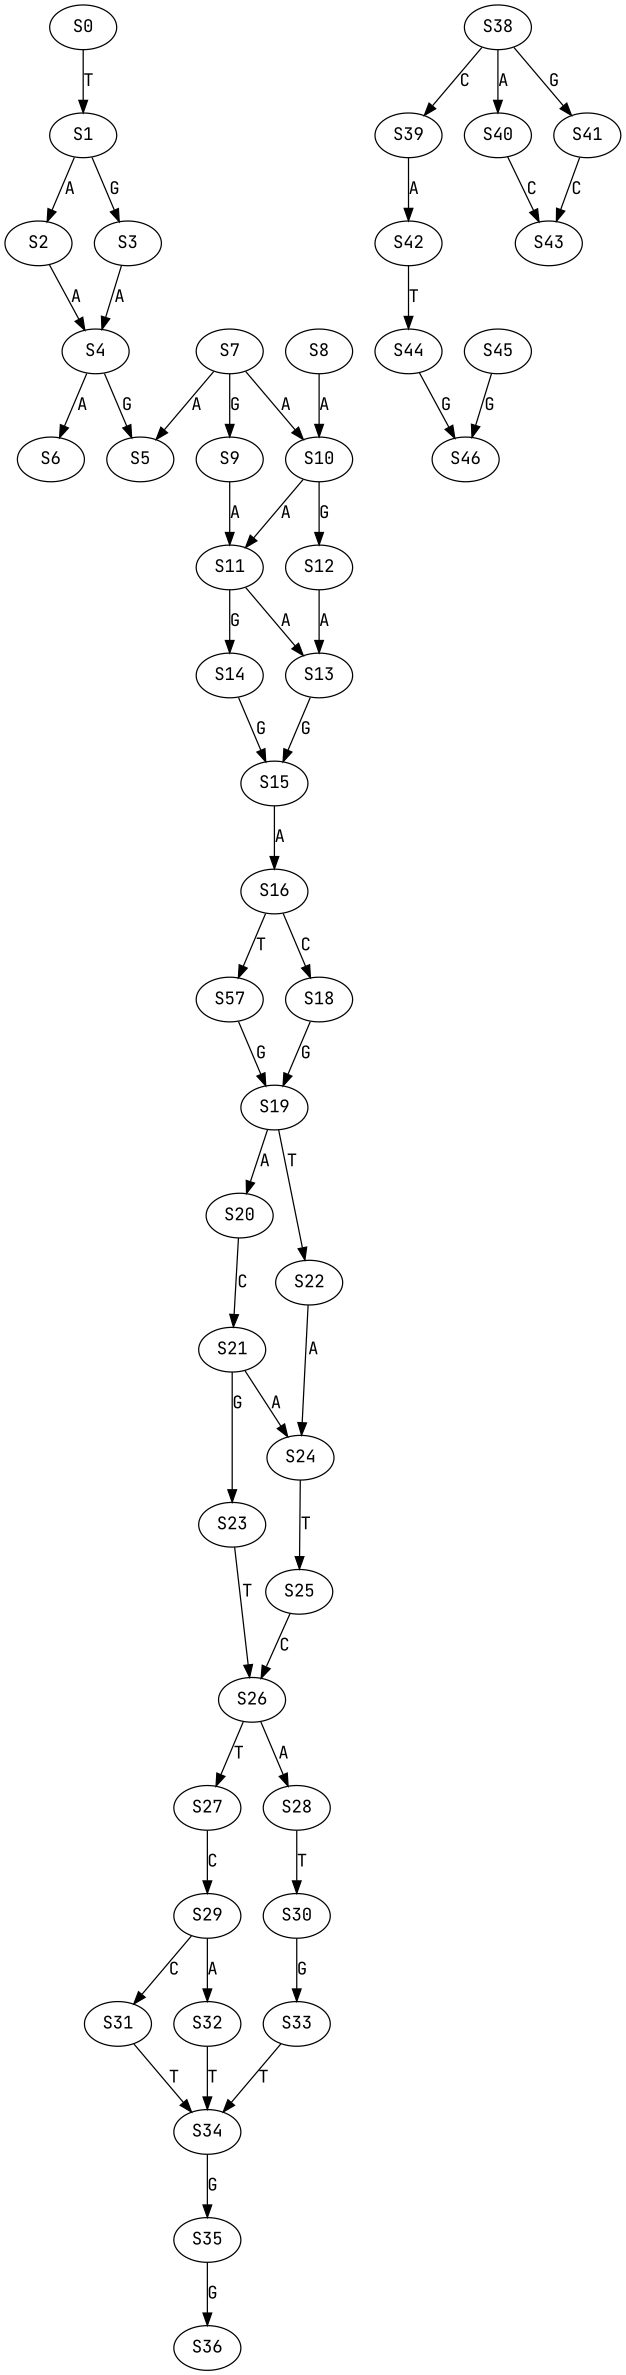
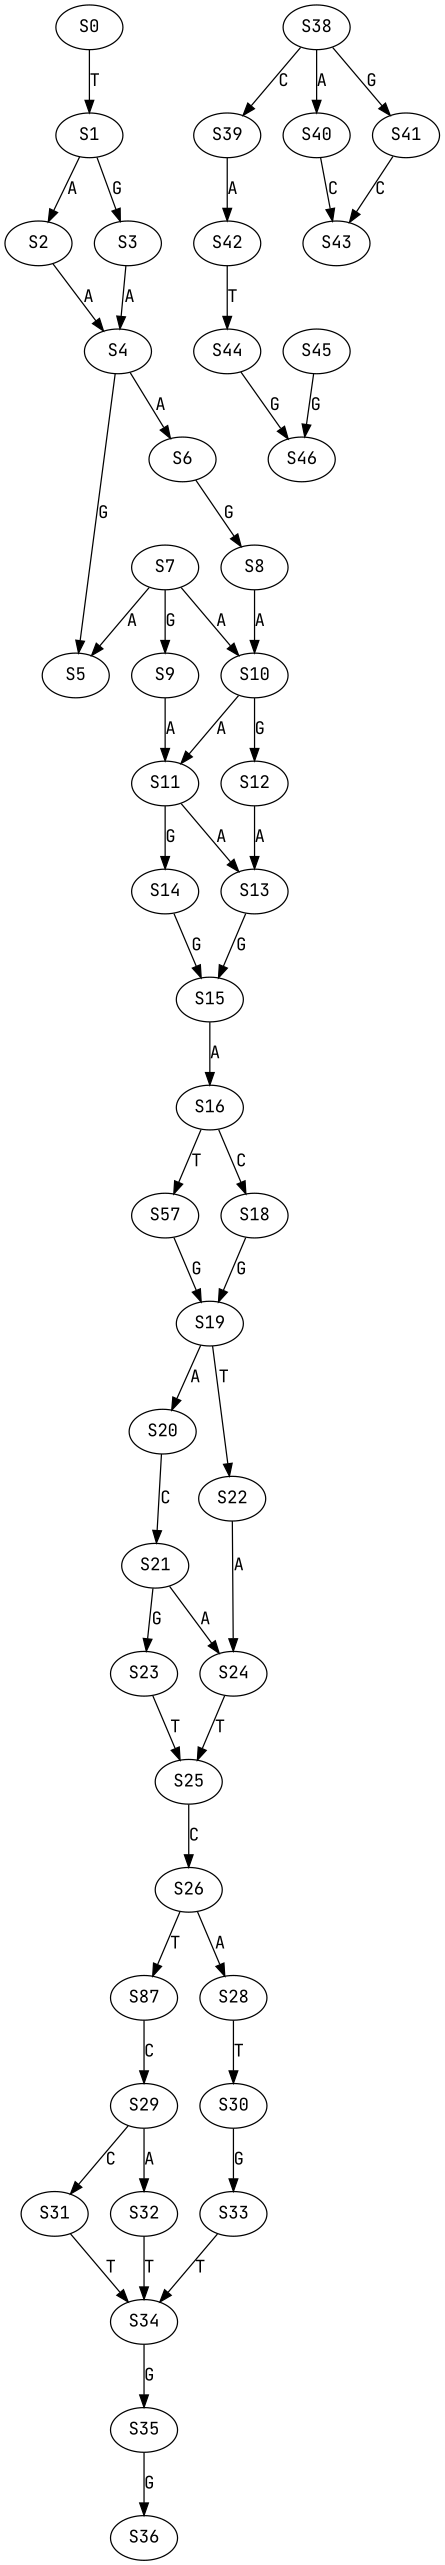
none -> (215, 508)
(241, 1606) -> (164, 1722)
(207, 1808) -> (144, 1998)
